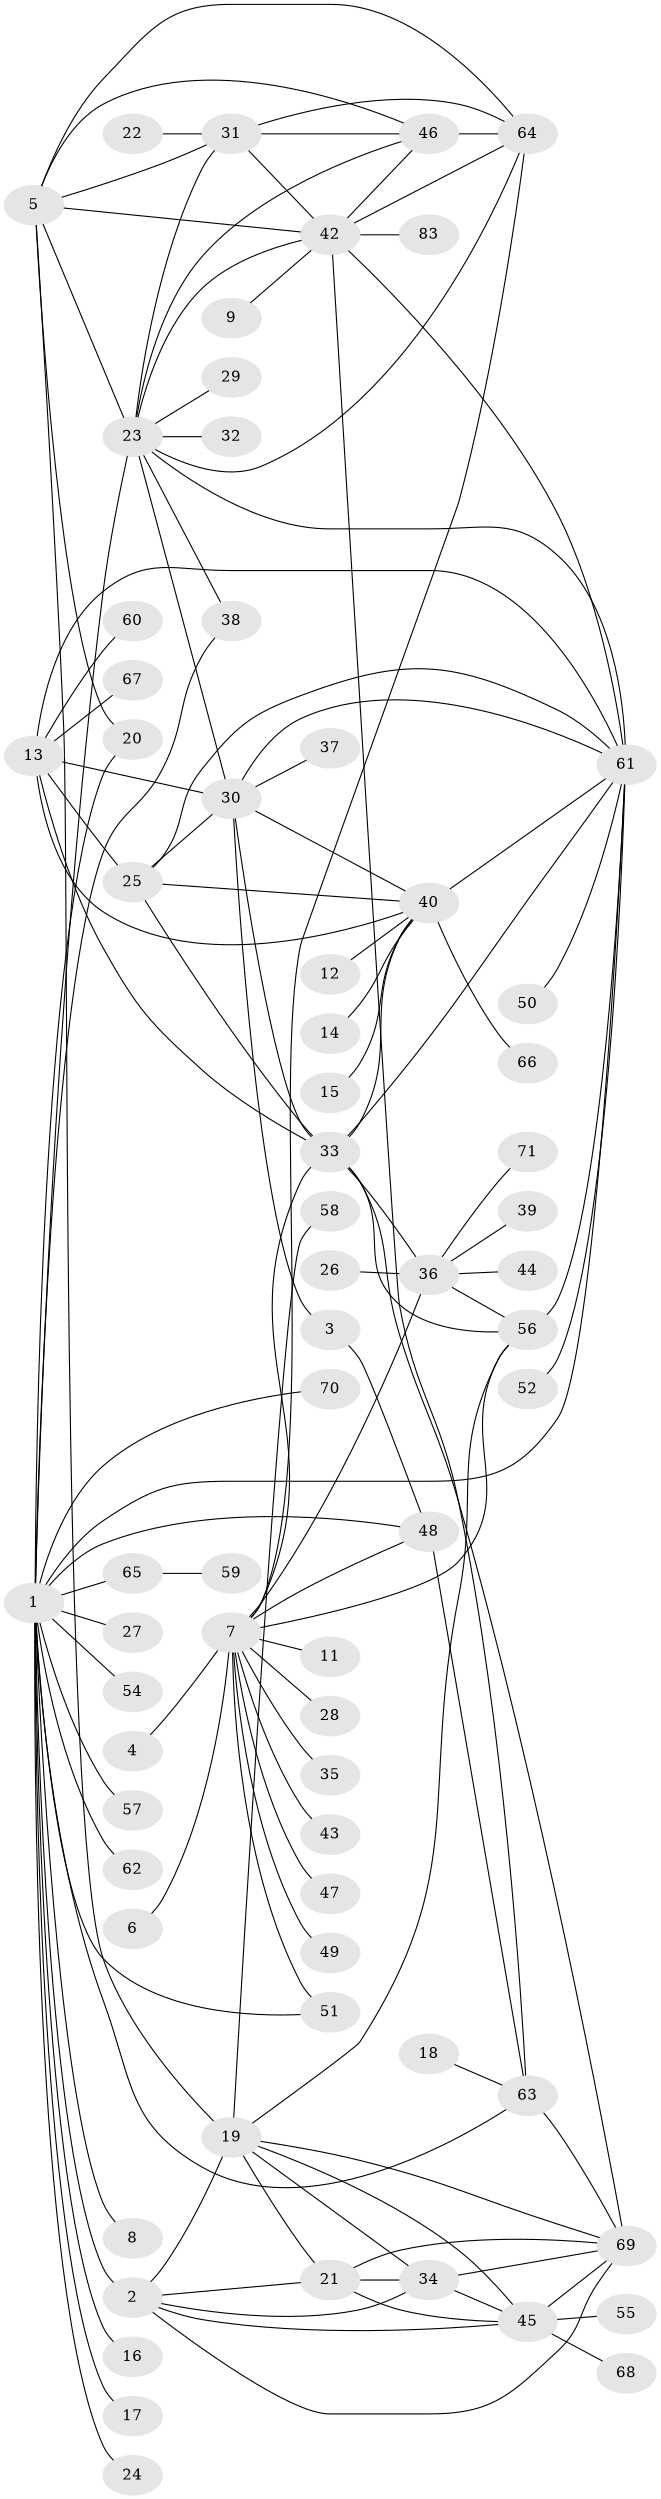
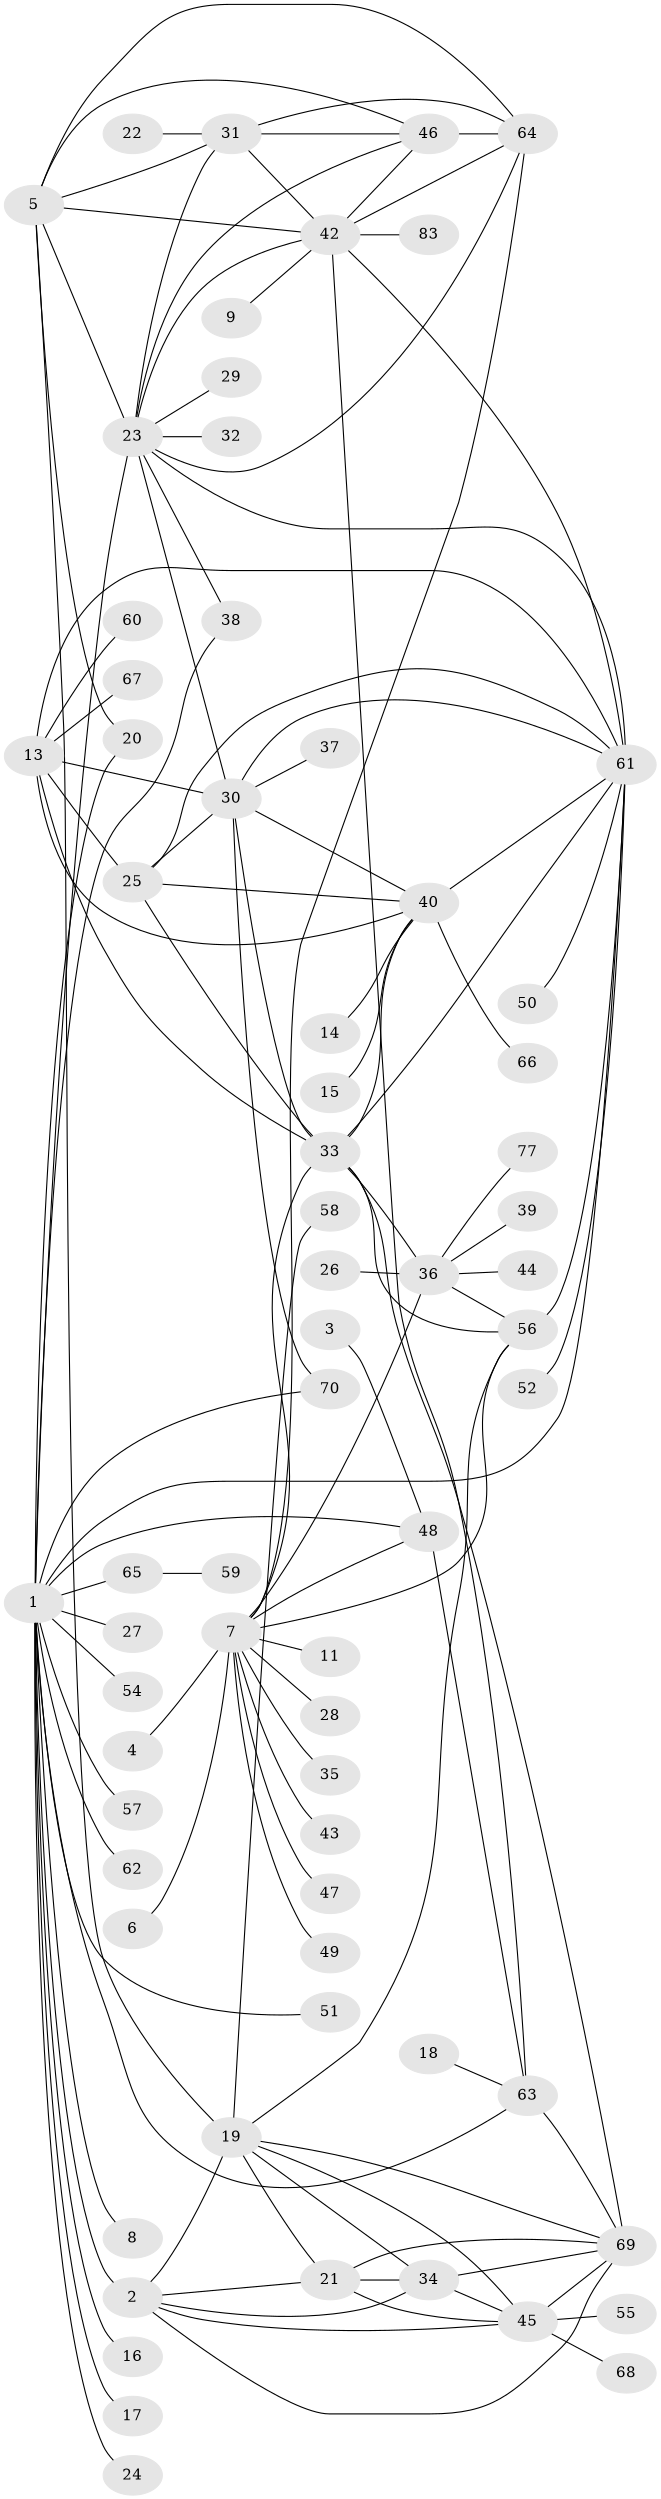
(330, 974) -> none
(256, 1083) -> (251, 1086)
(528, 1152) -> (528, 1152)
(257, 1856) -> none
